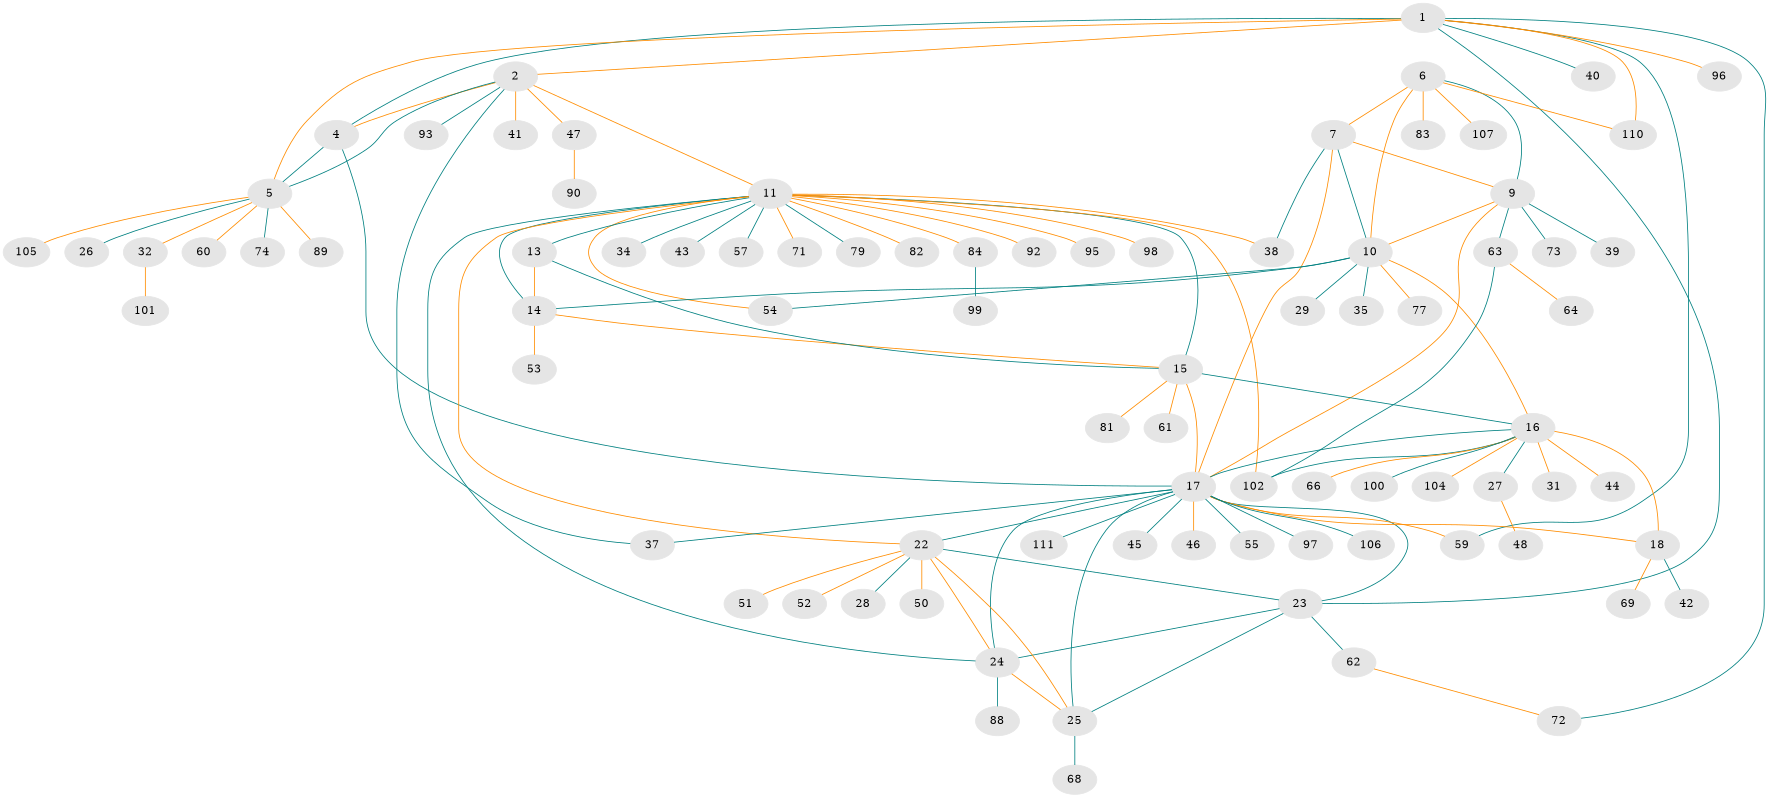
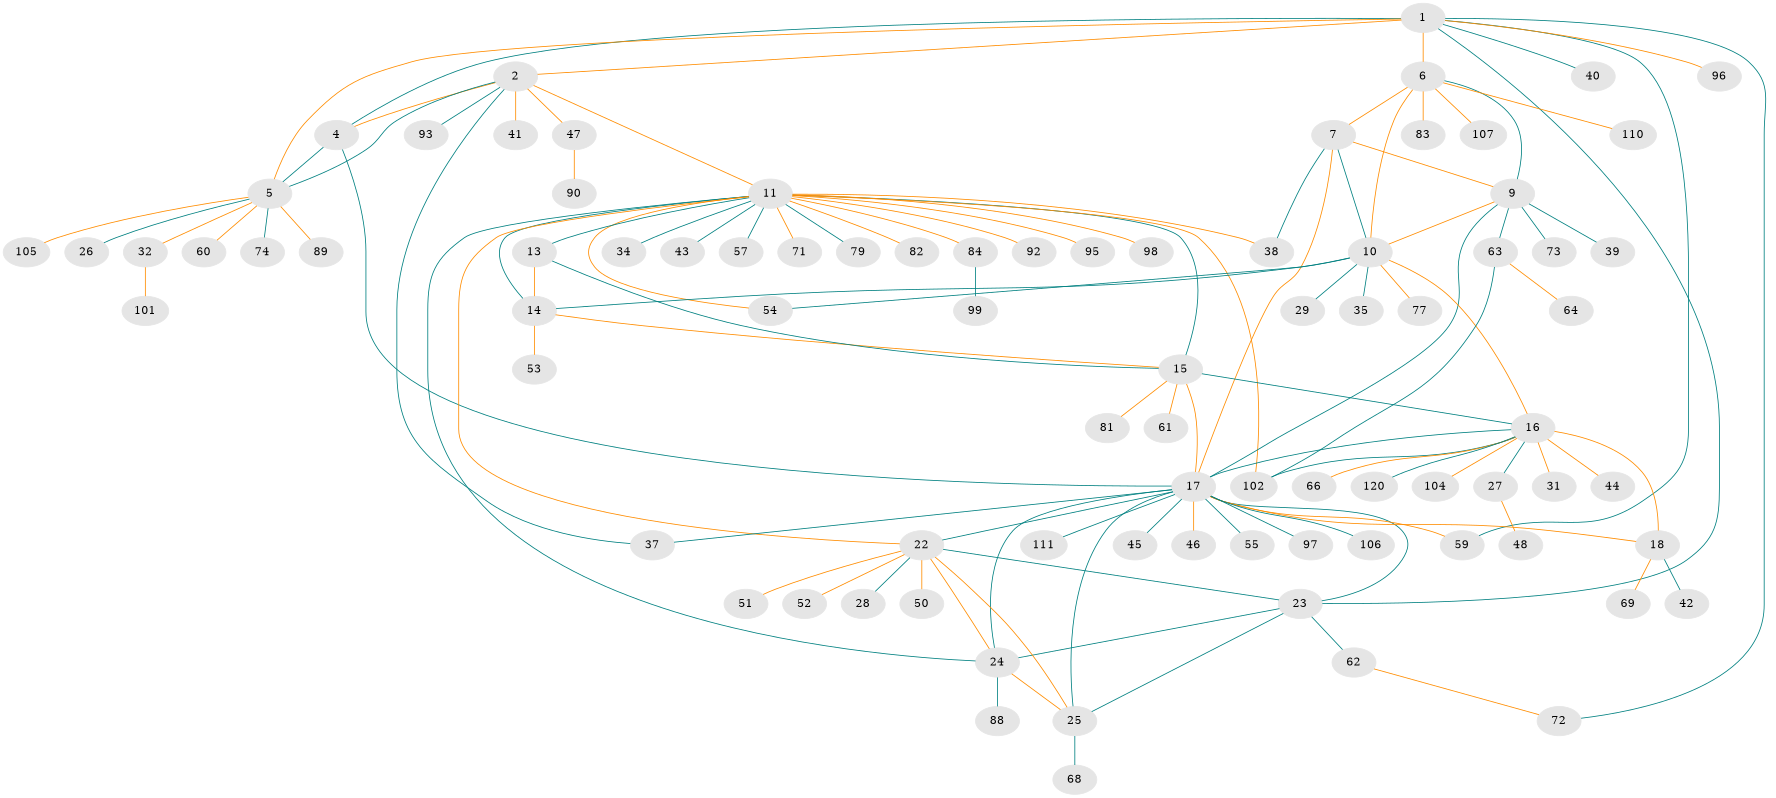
(1613, 55) -> (1423, 47)
(1393, 372) -> (1393, 372)
(1374, 487) -> (1374, 487)
